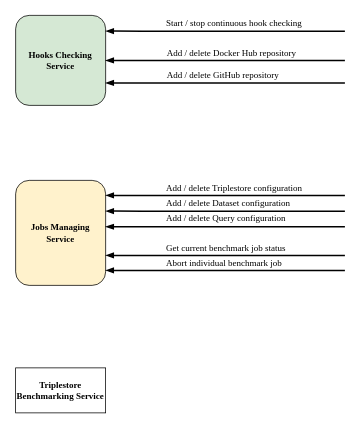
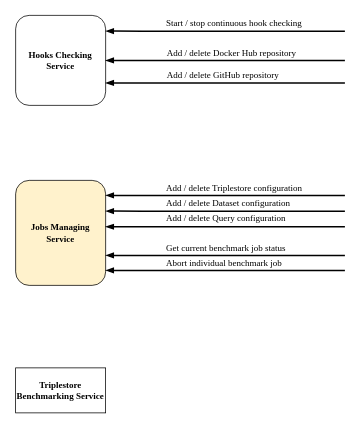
(60, 60) -> (60, 60)
